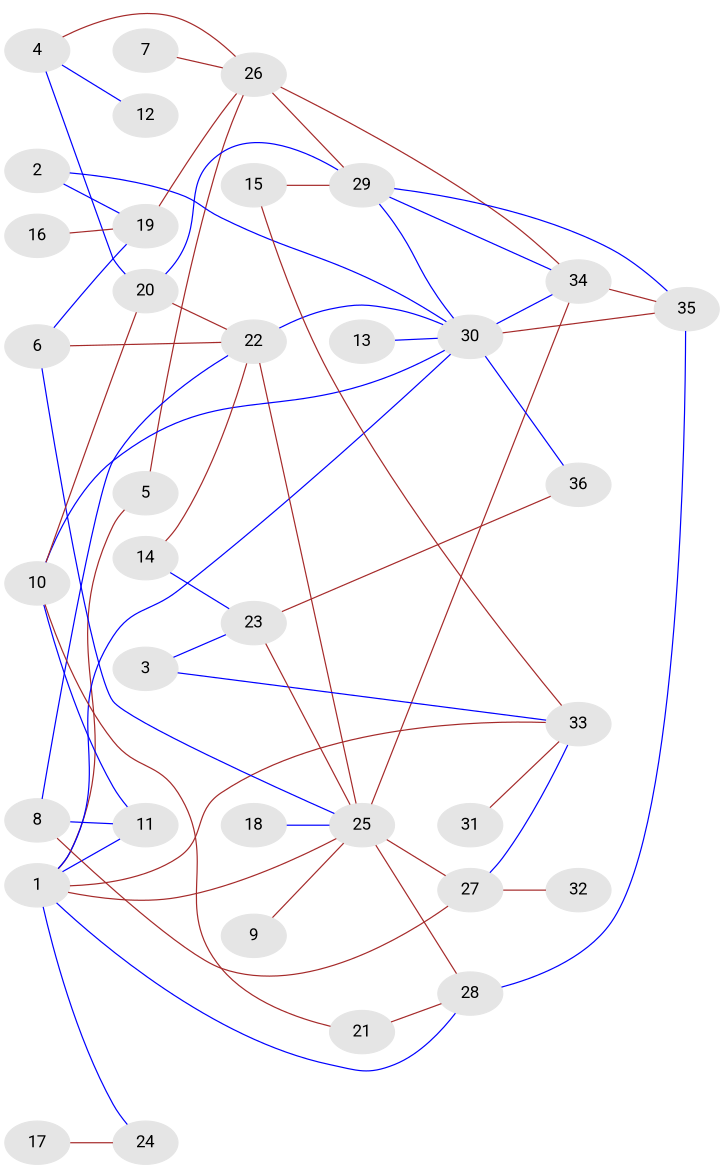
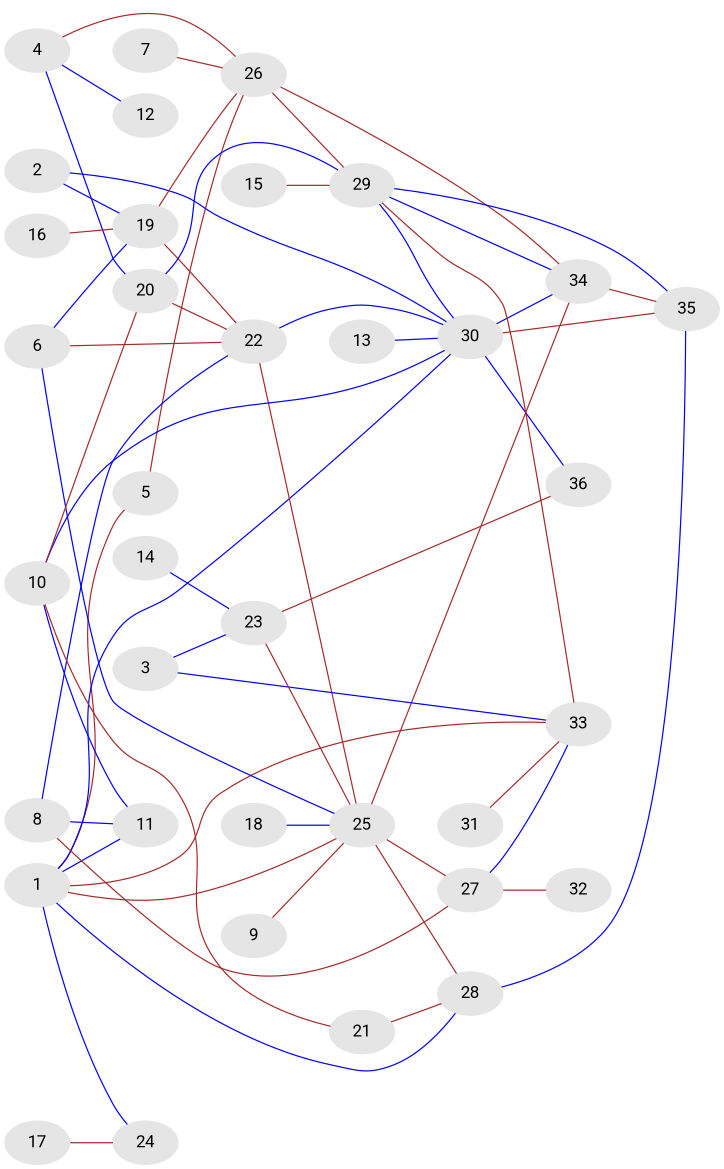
(214, 456) -> (201, 283)
(387, 470) -> (530, 438)
